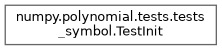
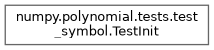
(111, 25) -> (107, 25)
